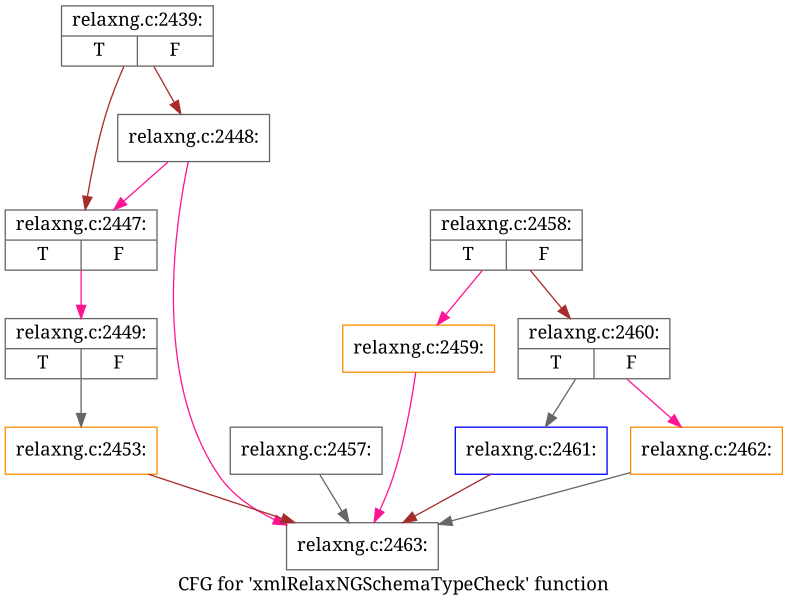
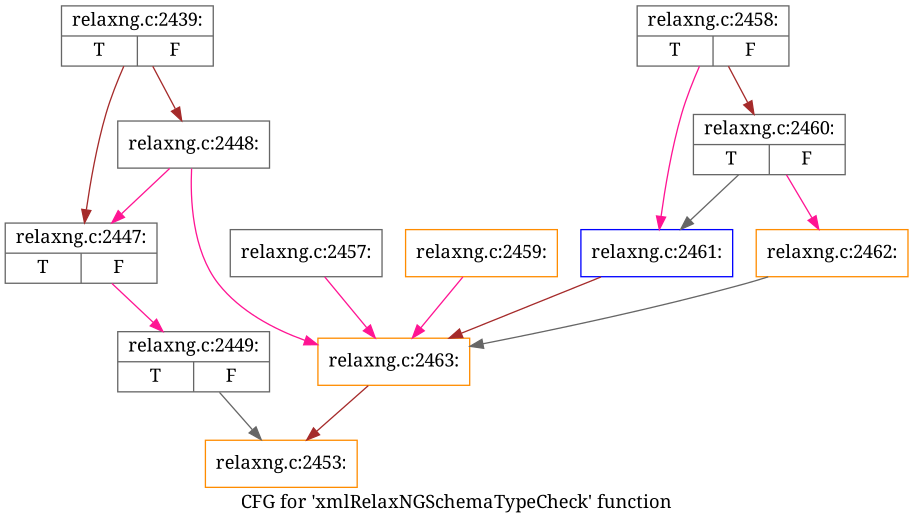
(464, 292) -> (675, 140)
(331, 493) -> (346, 302)
(215, 496) -> (342, 408)
(362, 546) -> (394, 362)
